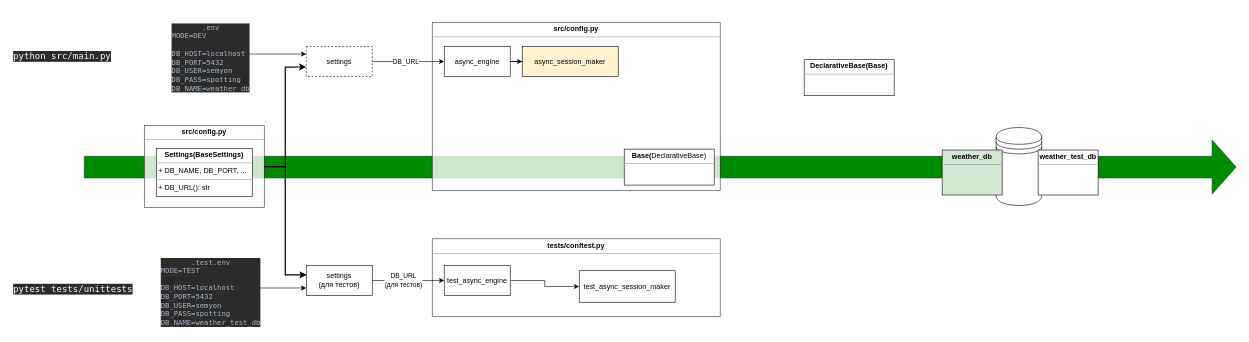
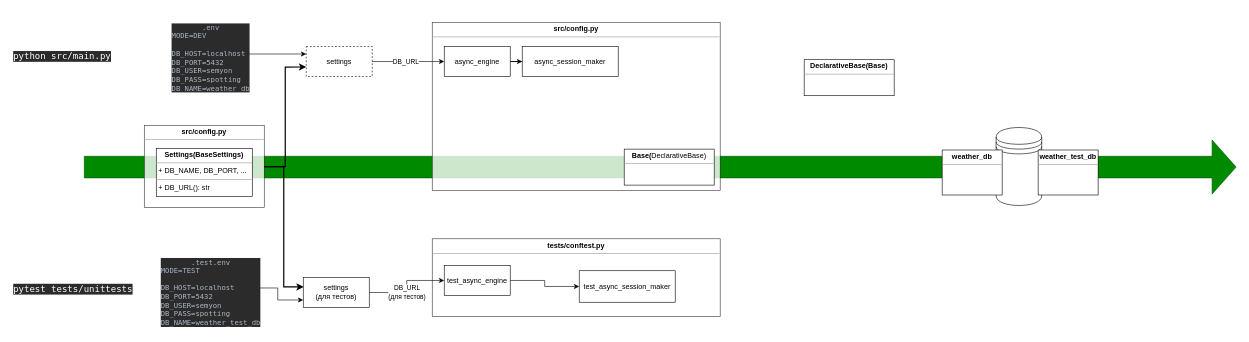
(570, 62) -> (570, 62)
(972, 173) -> (972, 173)
(339, 281) -> (336, 293)
